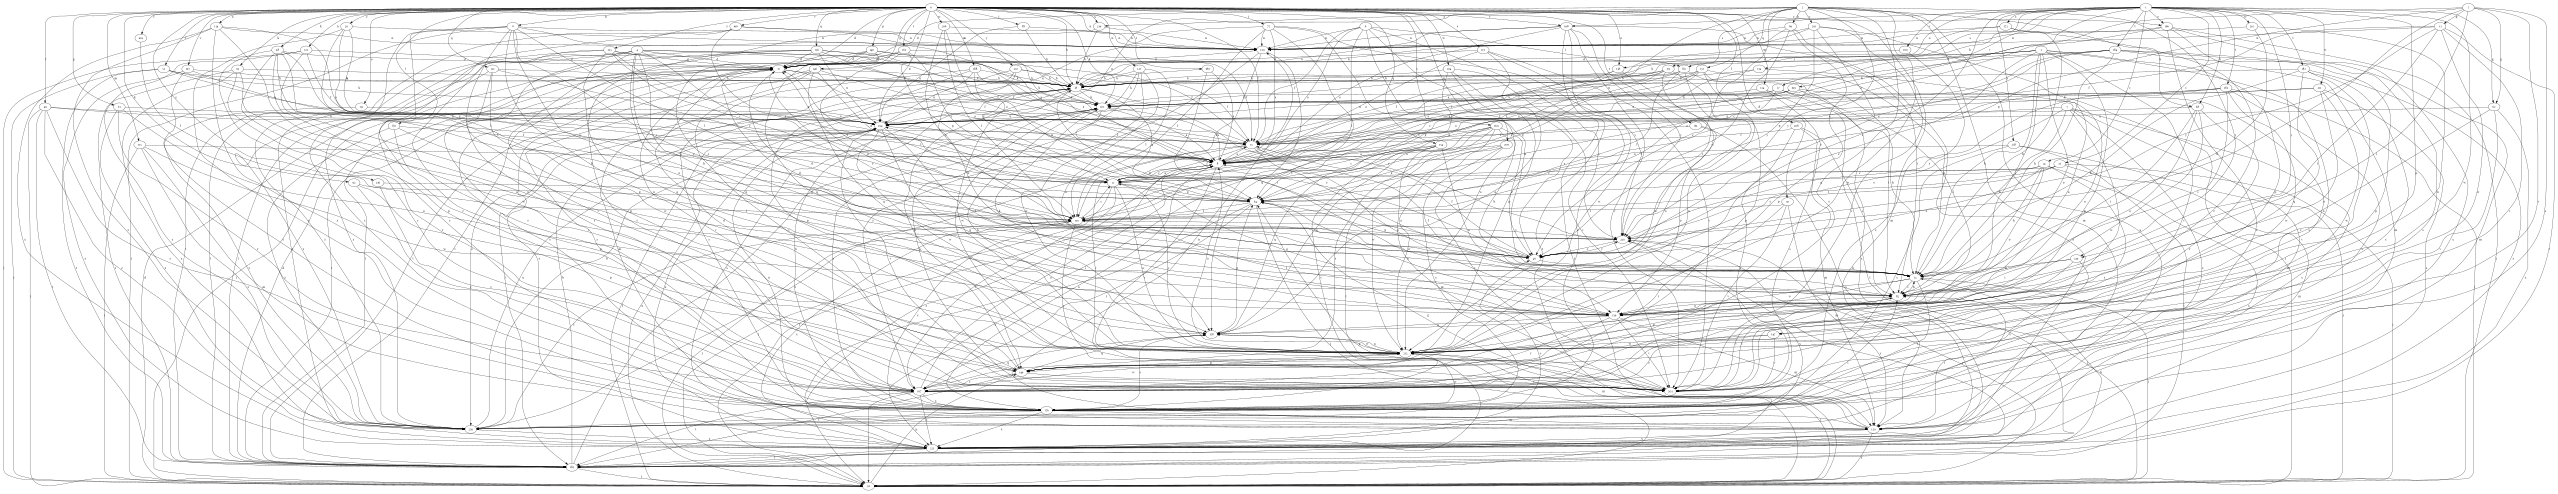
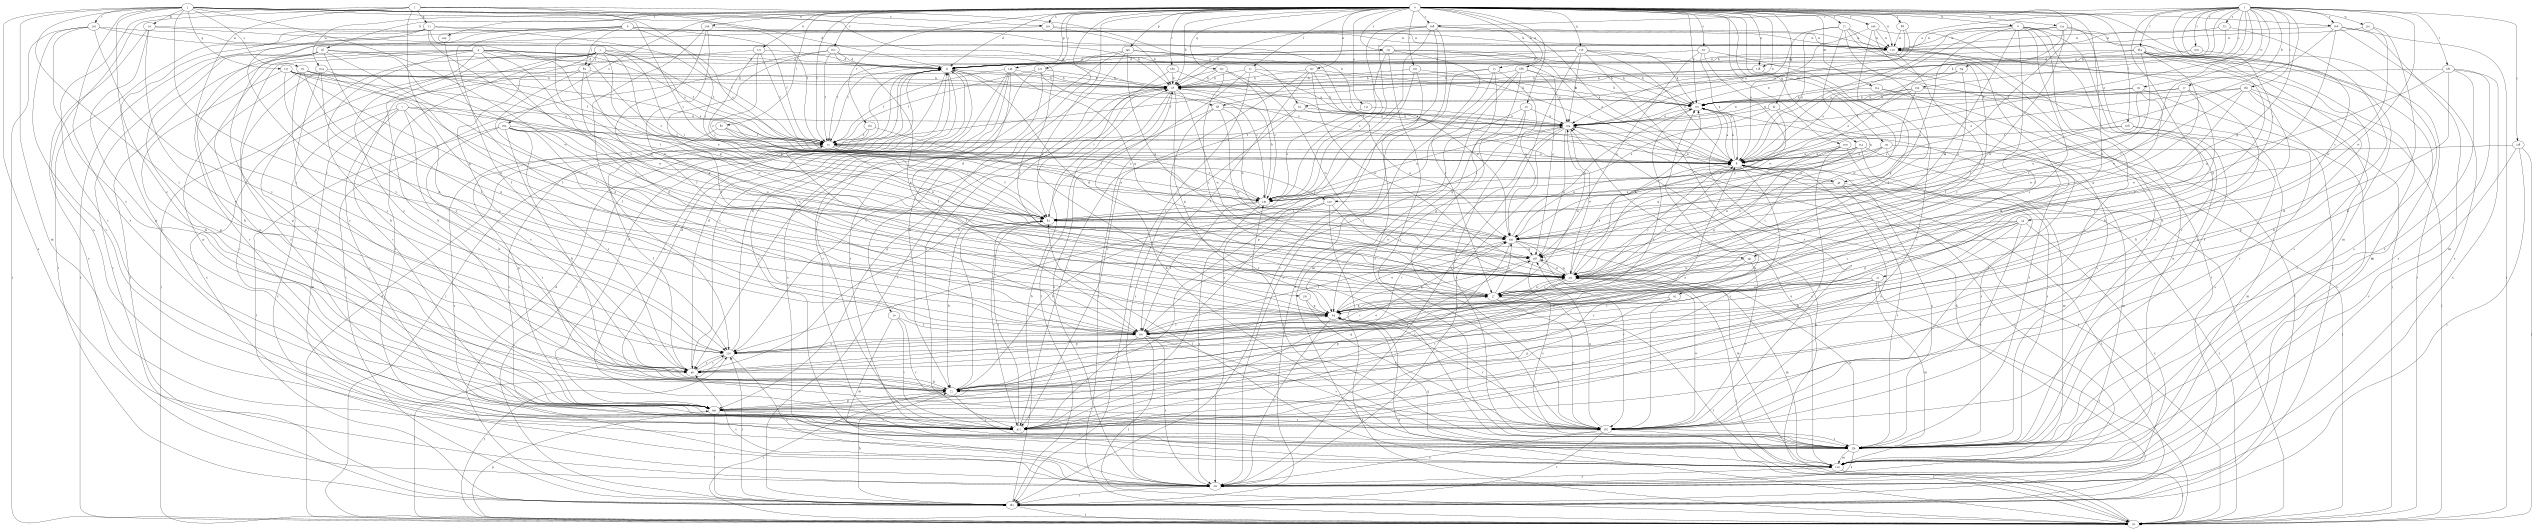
(803, 42) -> none
(717, 148) -> (1791, 173)
(1725, 327) -> none
